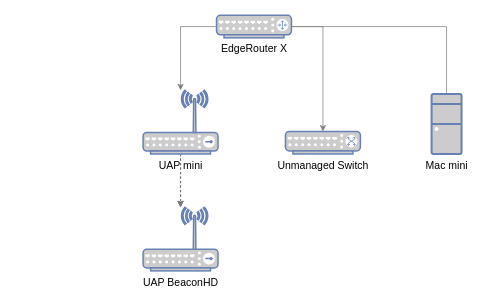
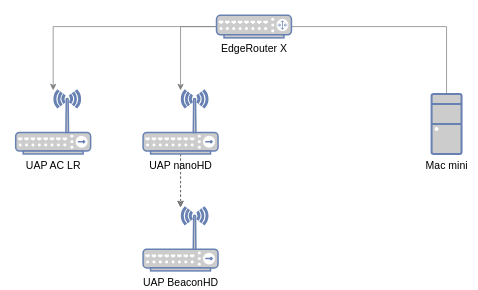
none -> (115, 27)
none -> (53, 122)
(323, 125) -> none
(323, 143) -> none
(181, 166) -> (181, 166)
